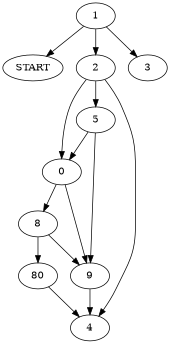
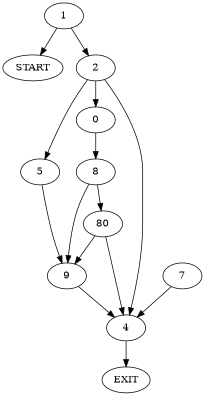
(148, 68) -> none
(81, 143) -> none
(75, 220) -> (87, 247)
none -> (182, 276)
none -> (126, 380)
